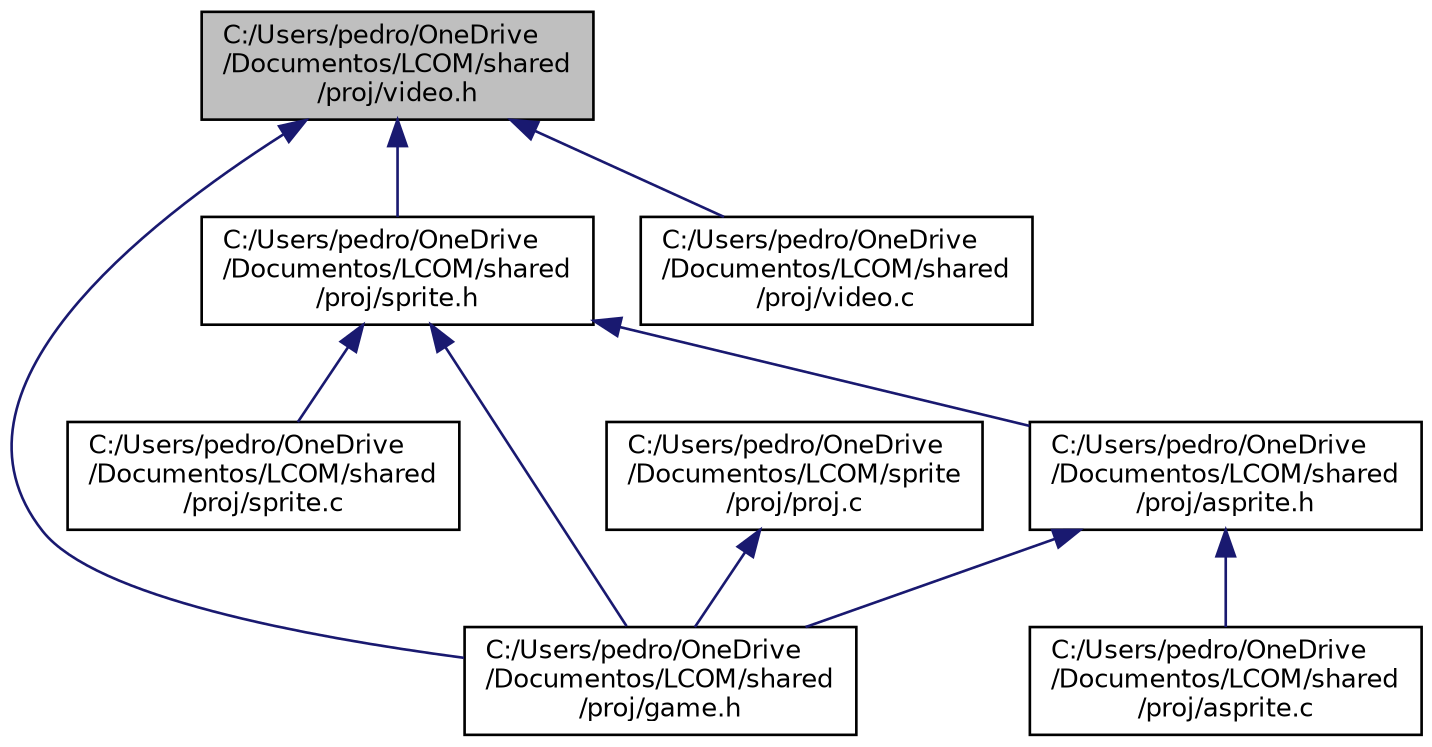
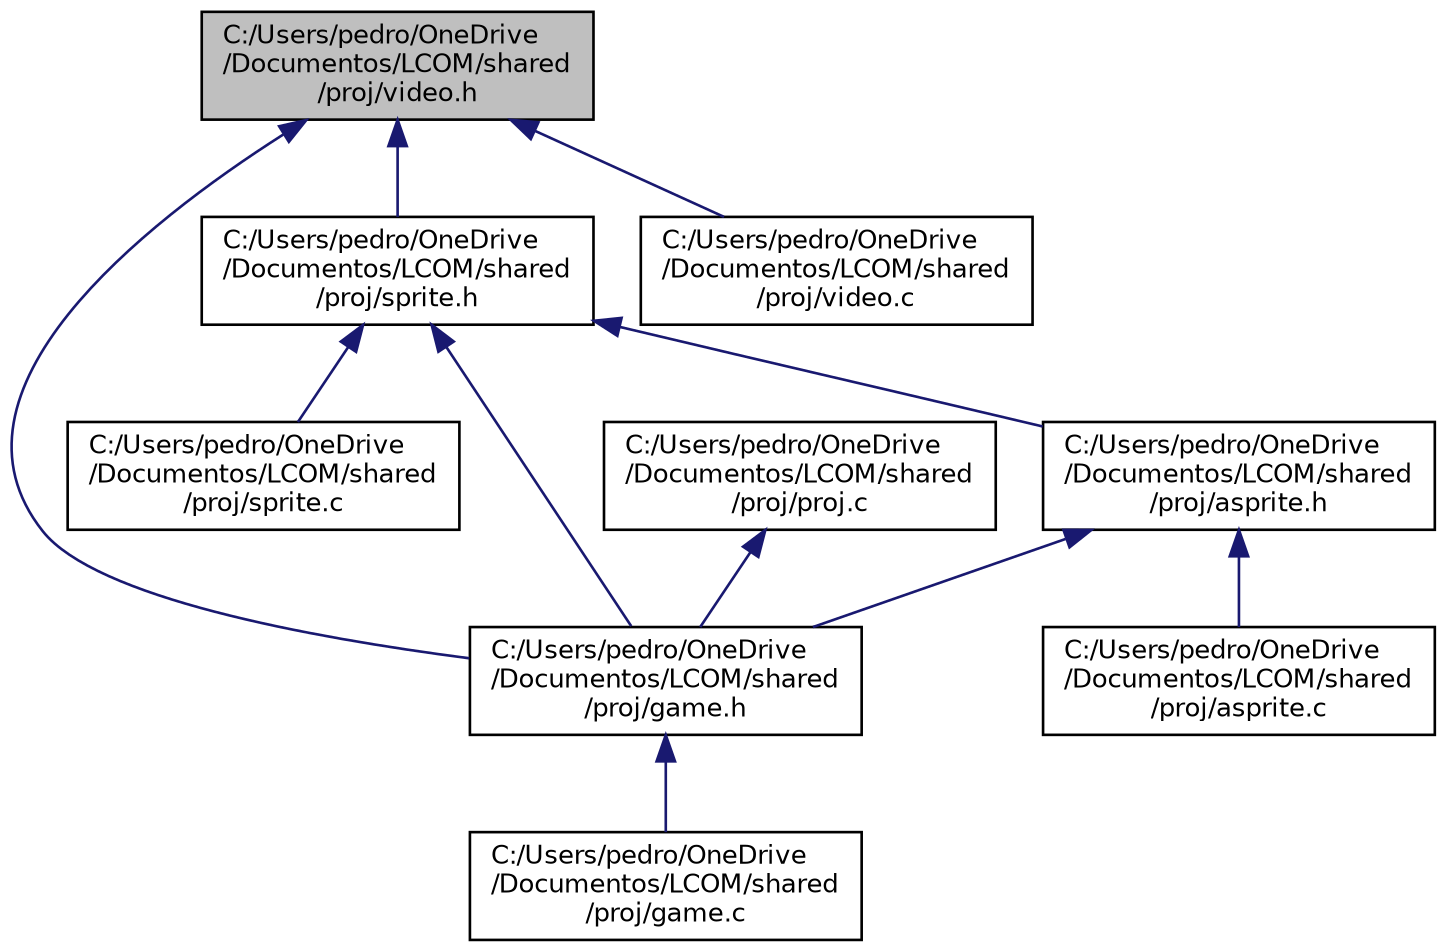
(795, 476) -> (800, 476)
none -> (666, 886)
